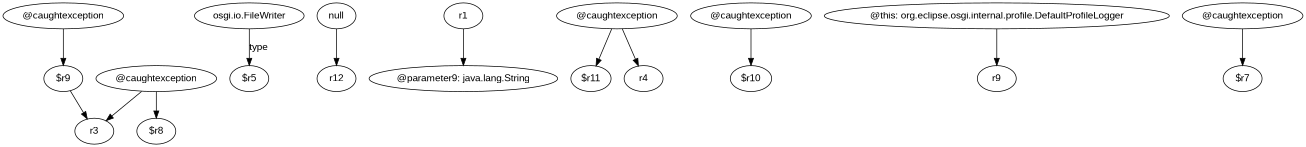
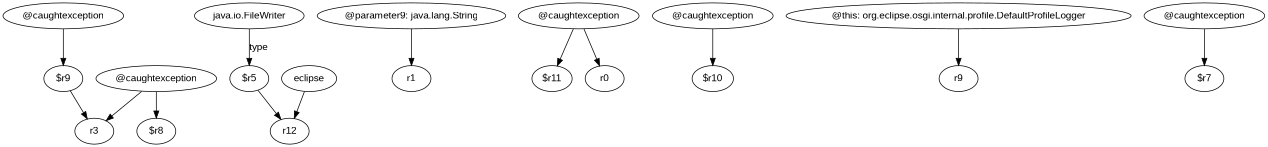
(249, 16) -> (249, 16)
(337, 16) -> (309, 79)
(463, 44) -> (411, 44)
(644, 79) -> (605, 79)
none -> (267, 102)
